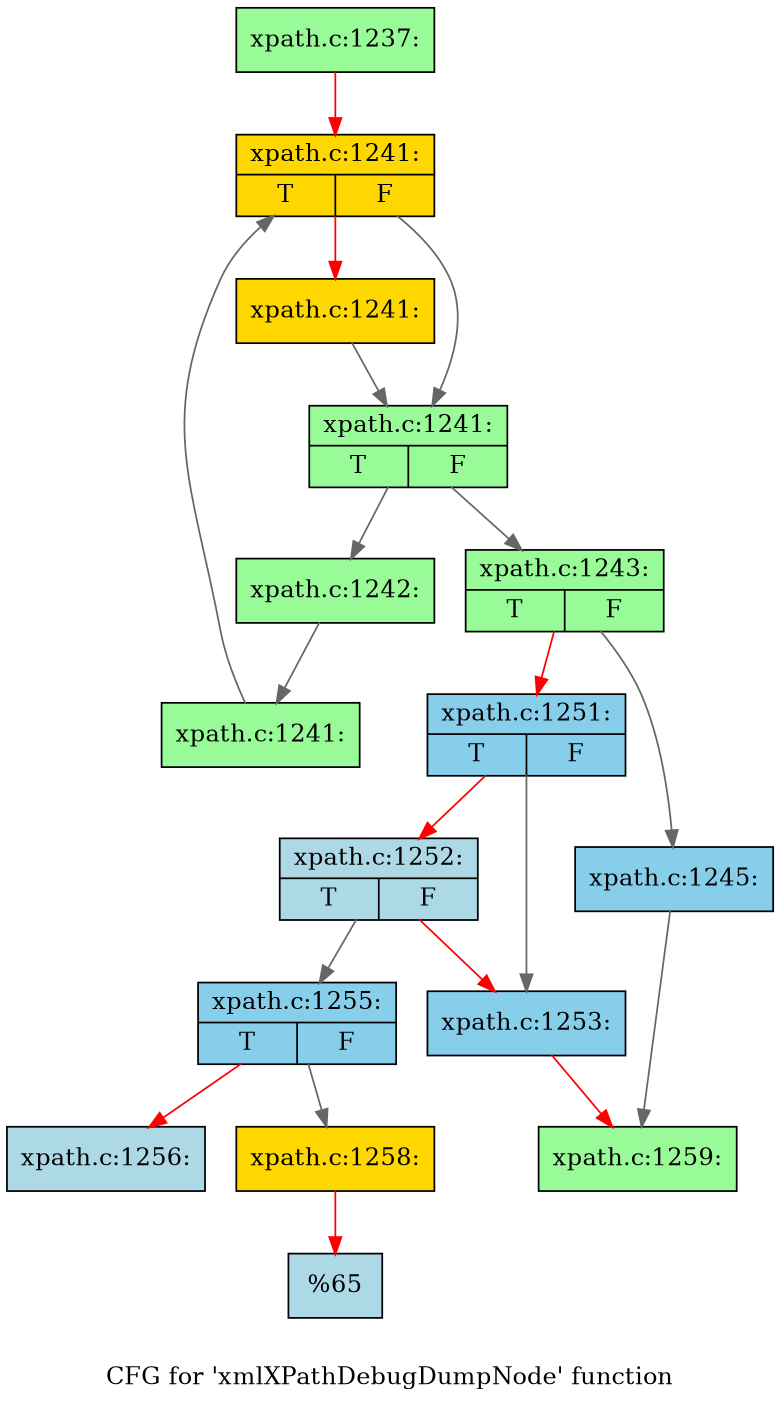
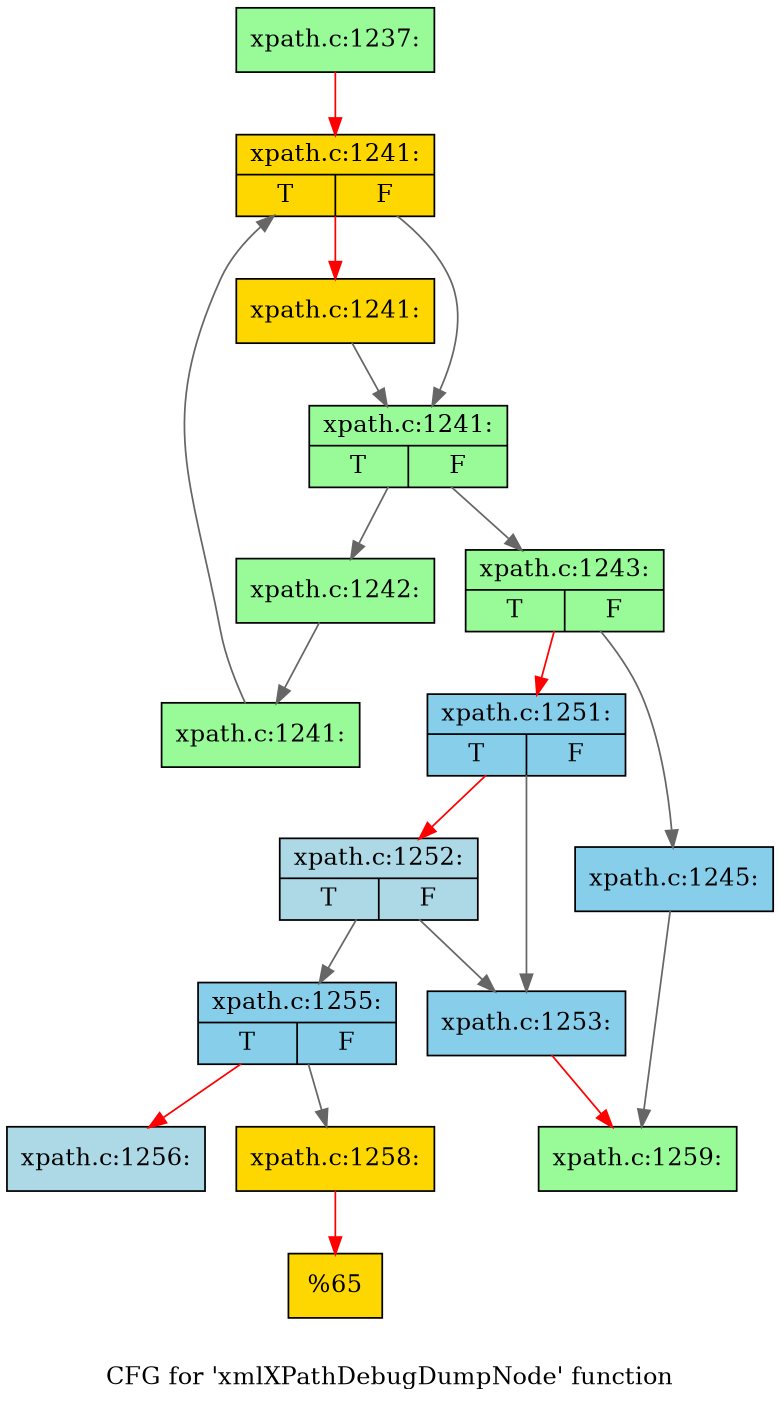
(451, 950) -> (451, 950)
(335, 1286) -> (335, 1286)
